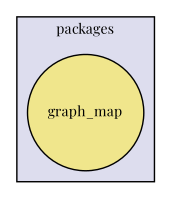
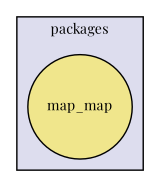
(86, 113) -> (80, 107)
